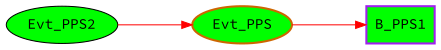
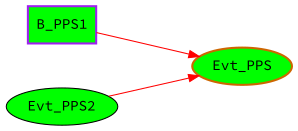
(324, 25) -> (143, 43)
